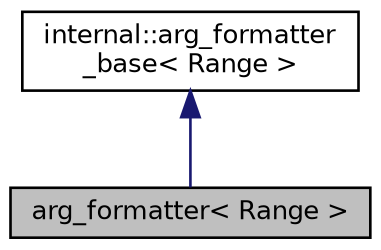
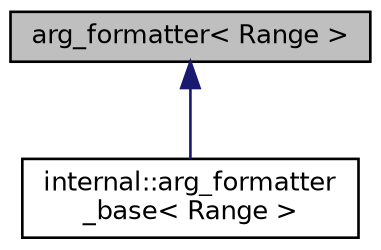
(190, 152) -> (190, 124)
